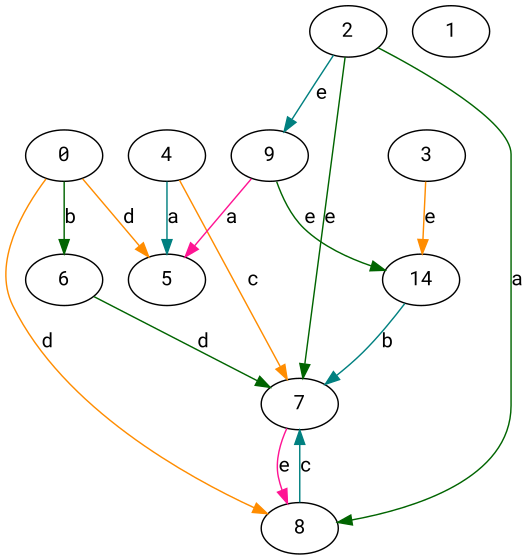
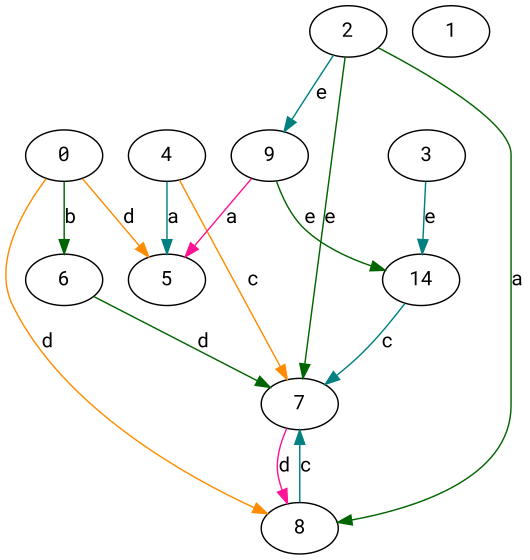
(424, 211) -> (424, 211)
(388, 342) -> (388, 342)
(285, 466) -> (285, 466)
